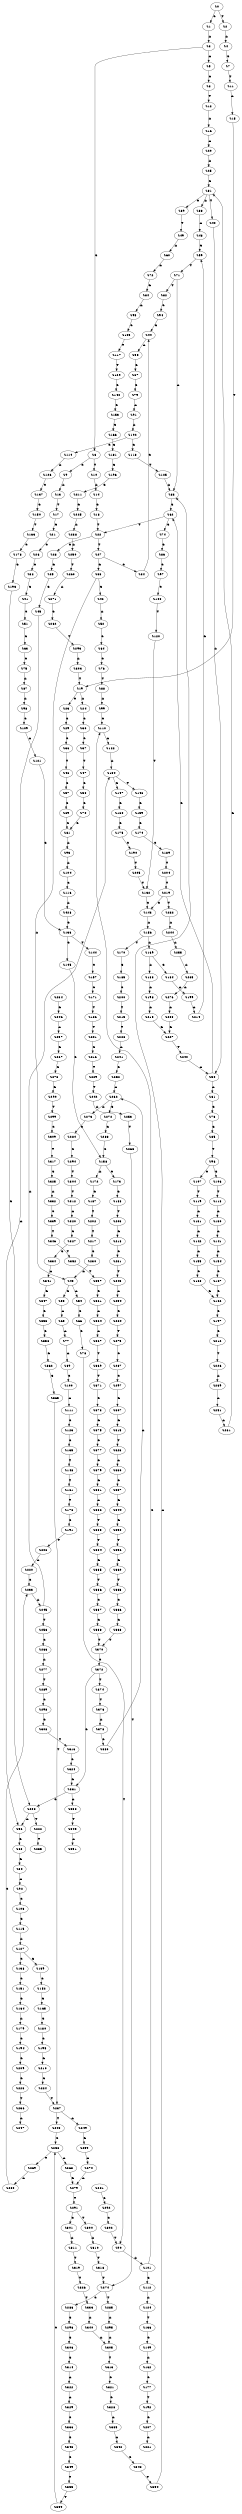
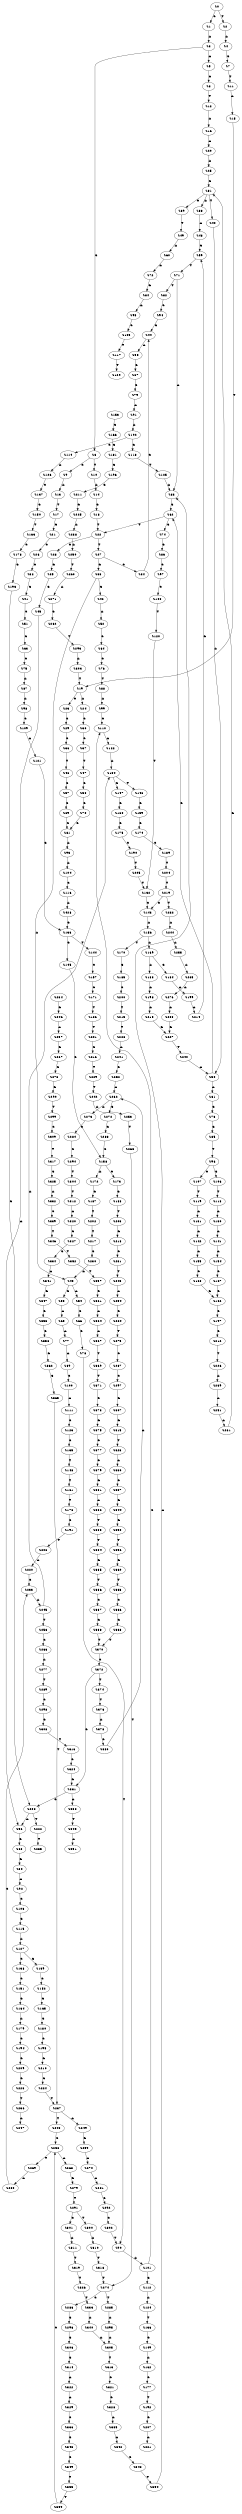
(116, 395) -> none
(82, 2177) -> (94, 2177)
